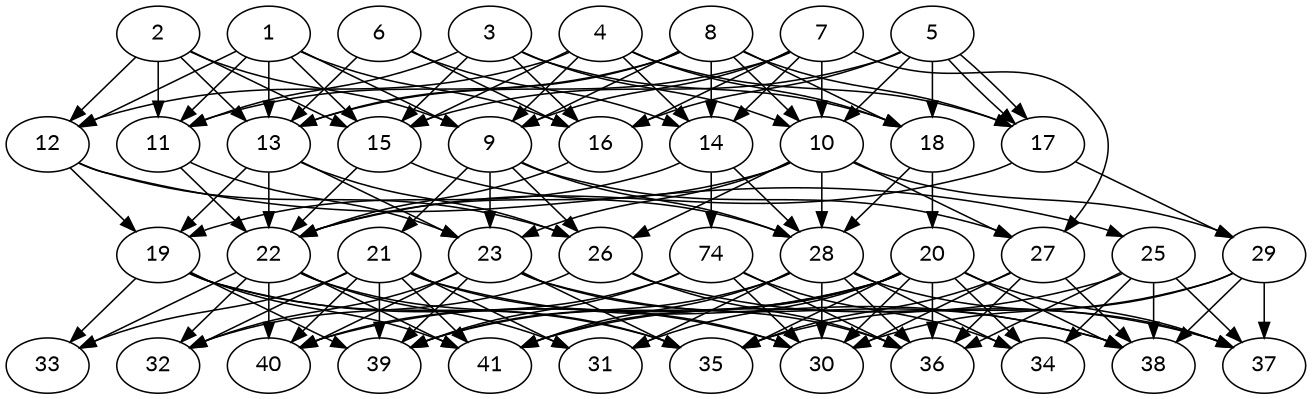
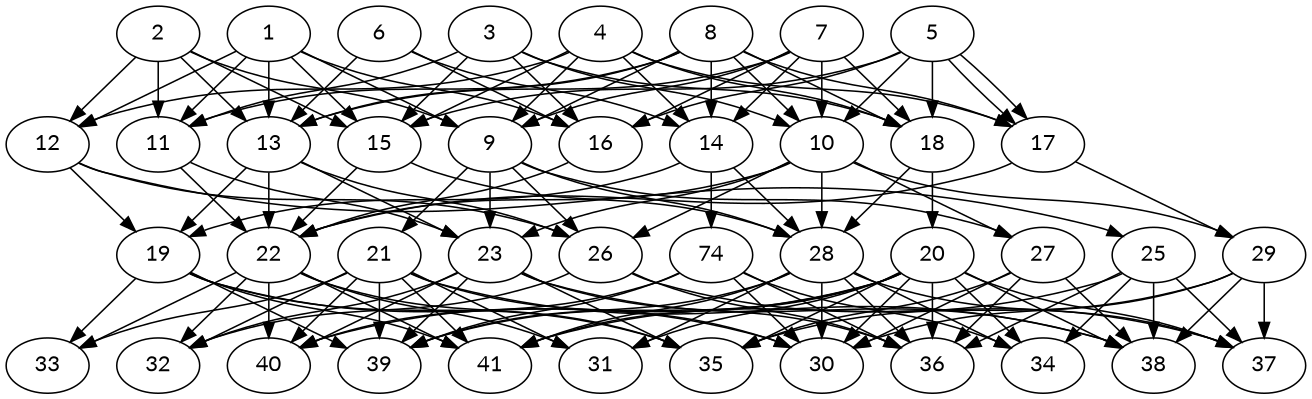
(1038, 76) -> (865, 77)
